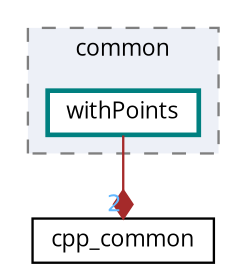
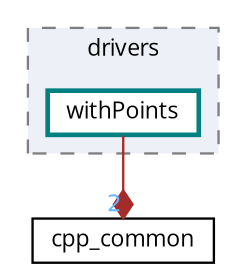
(123, 50) -> (123, 50)
